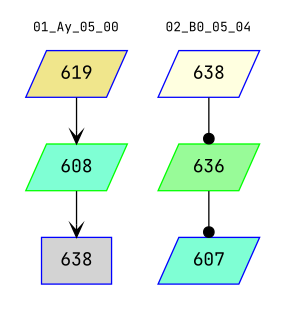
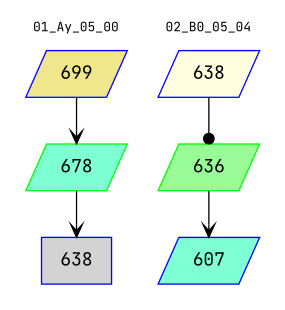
(77, 74) -> (77, 74)
(77, 167) -> (77, 167)
(209, 209) -> (209, 208)
